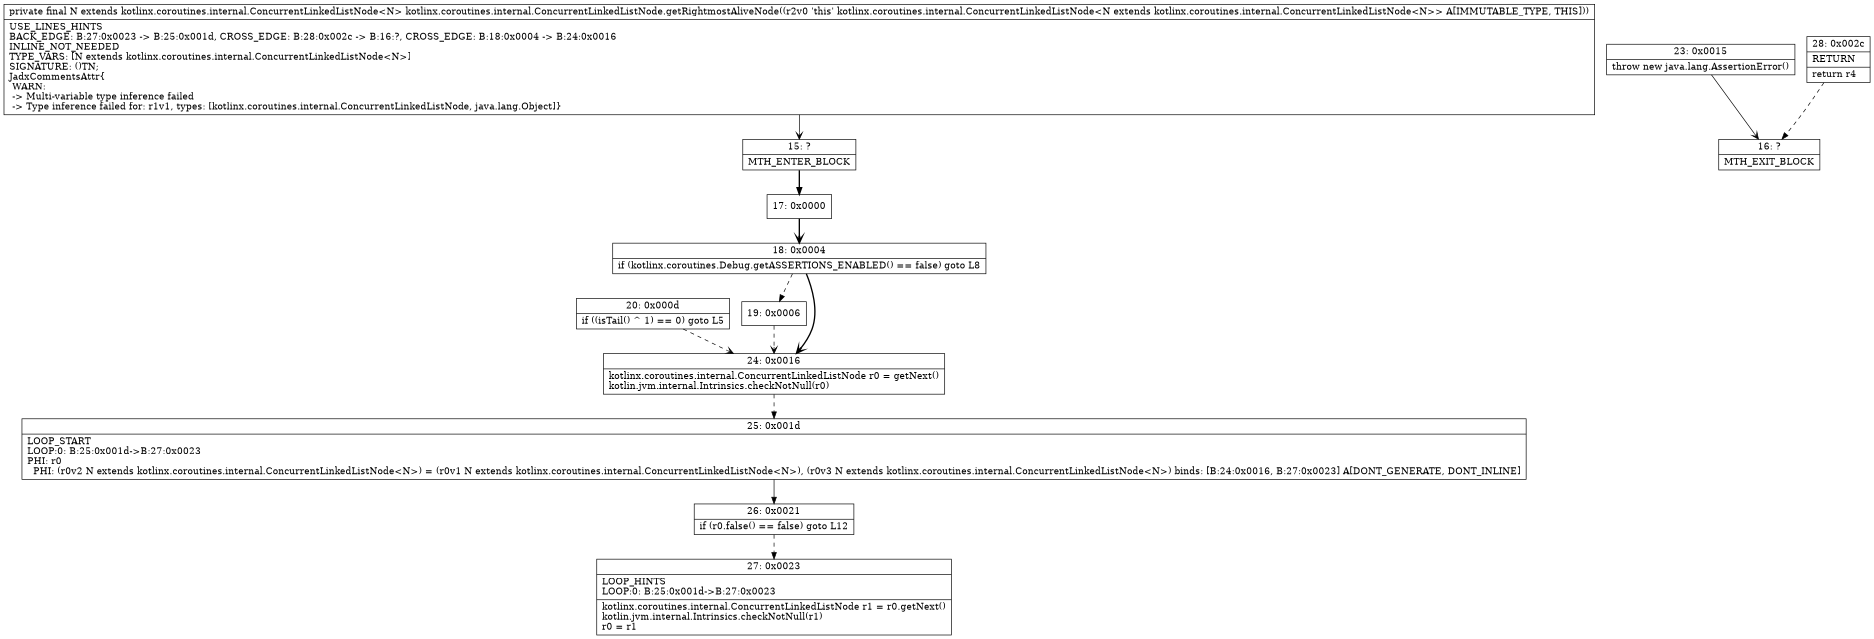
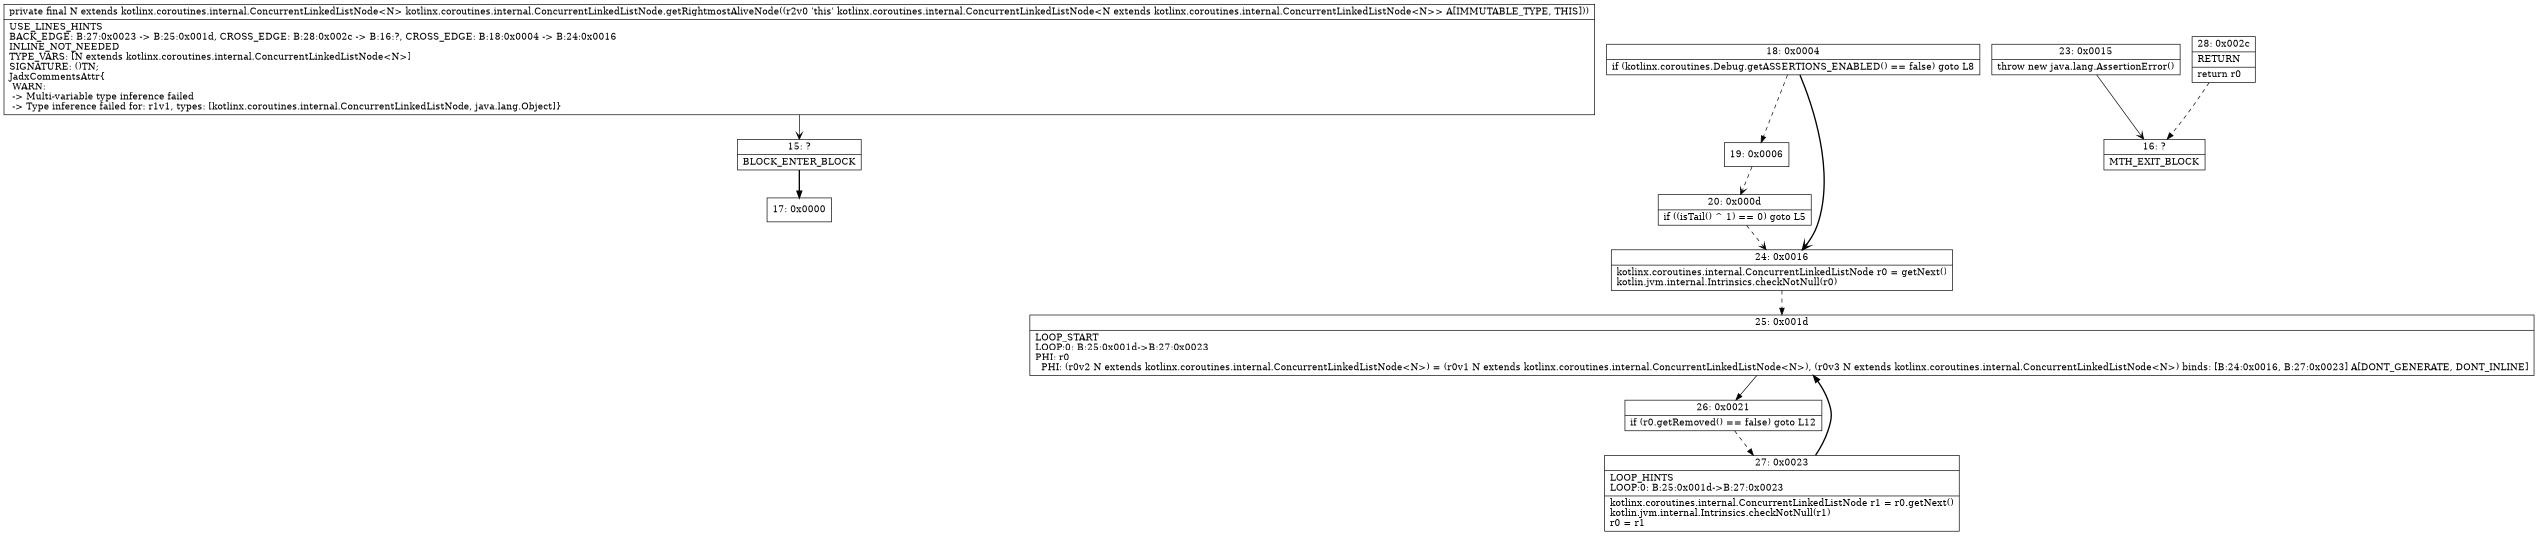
(1835, 75) -> (2220, 75)
(799, 162) -> (799, 162)
(799, 228) -> none
(774, 336) -> (1748, 178)
none -> (1831, 418)
(774, 527) -> (1723, 423)
